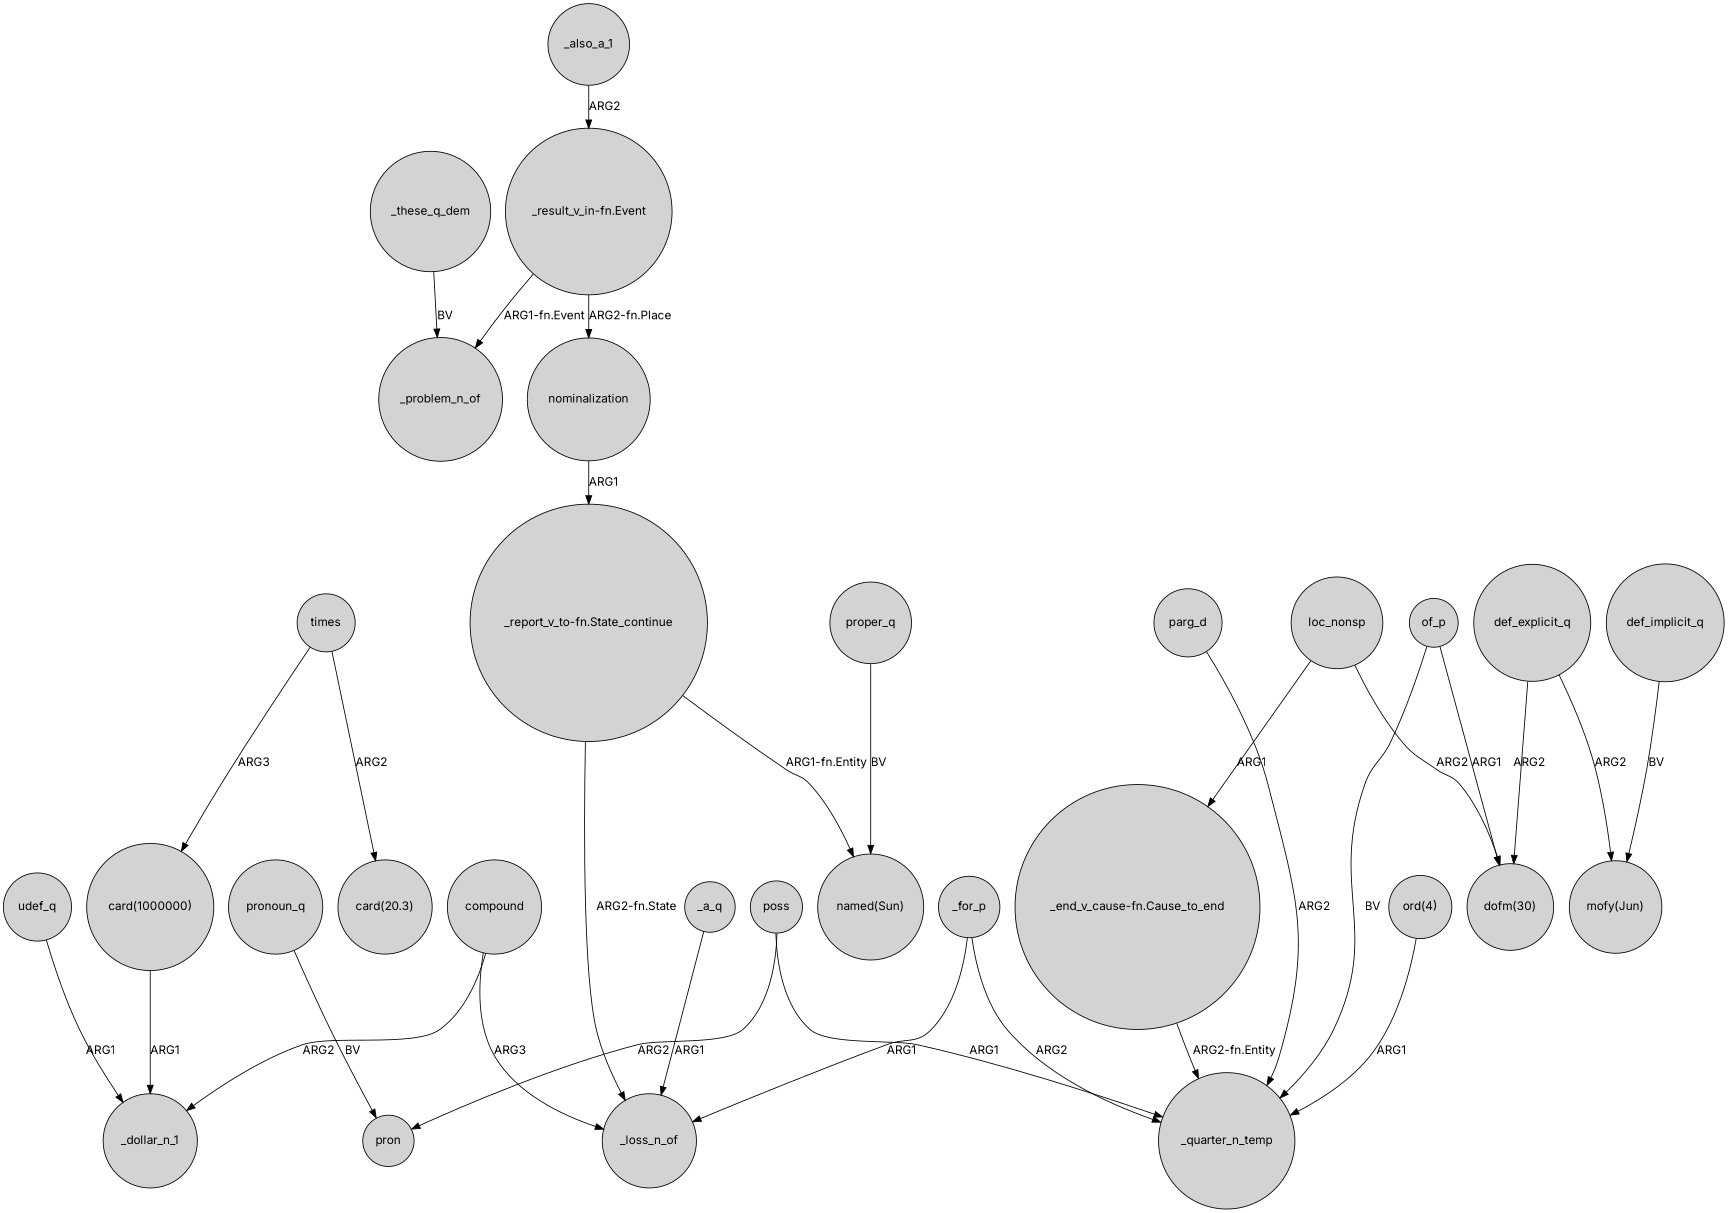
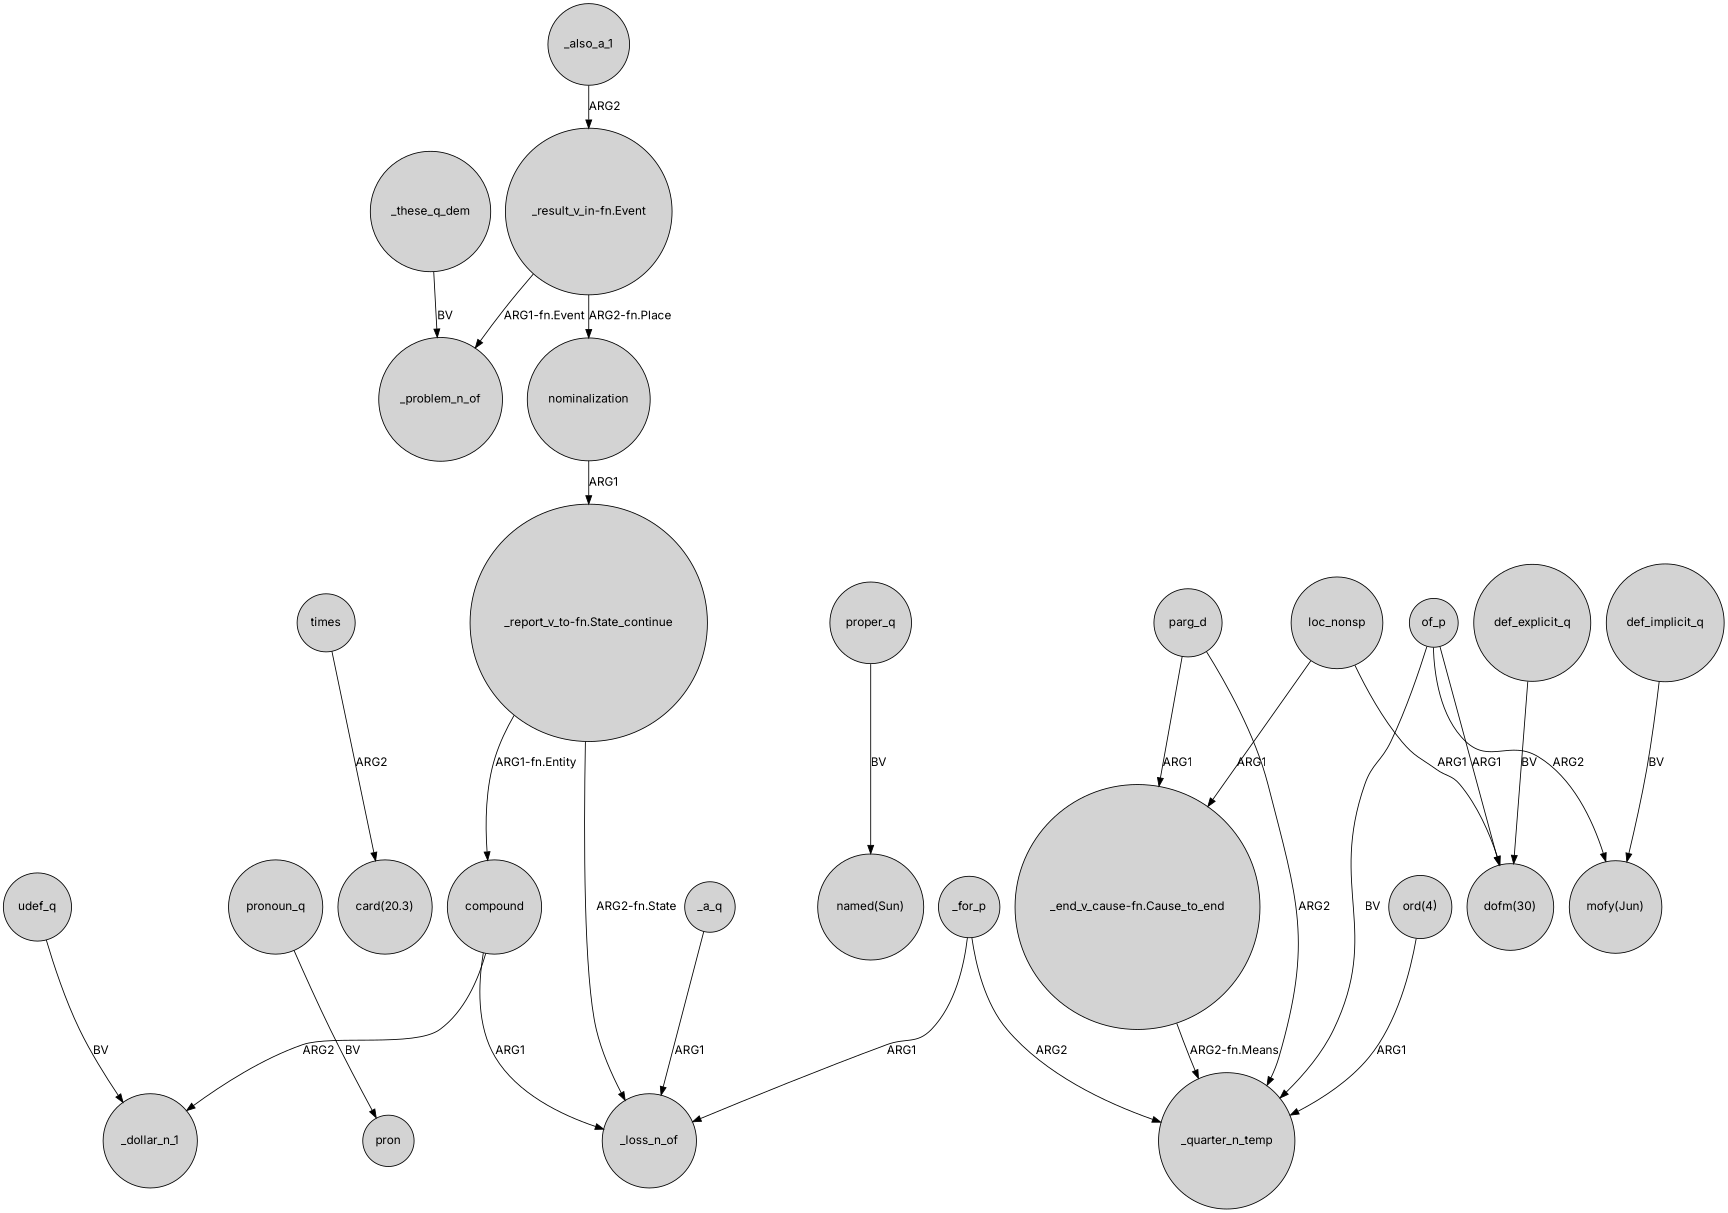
none -> (1171, 717)
(1593, 761) -> (1510, 750)
(777, 763) -> (490, 781)
(1452, 763) -> (1452, 763)
(1529, 763) -> (1529, 763)
(150, 907) -> none
(776, 907) -> none
(101, 1051) -> (101, 1051)
(510, 1051) -> (510, 1051)
(1234, 1051) -> (1234, 1051)
